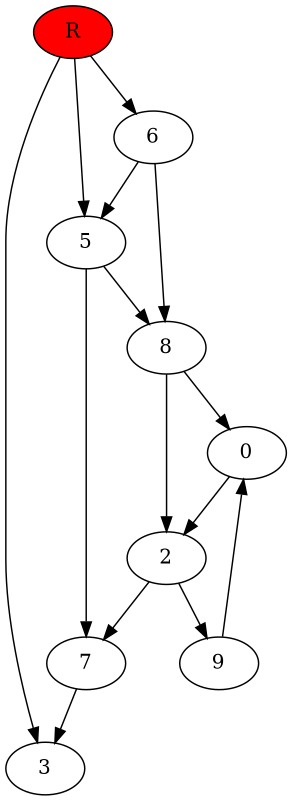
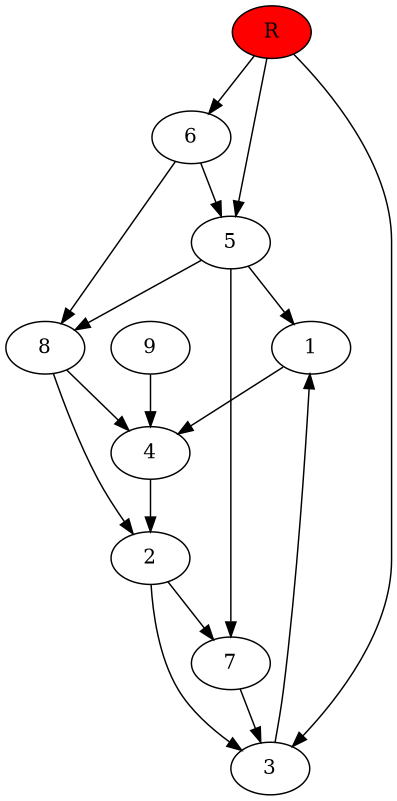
none -> (311, 348)
(247, 453) -> (150, 453)
(189, 604) -> (170, 674)
